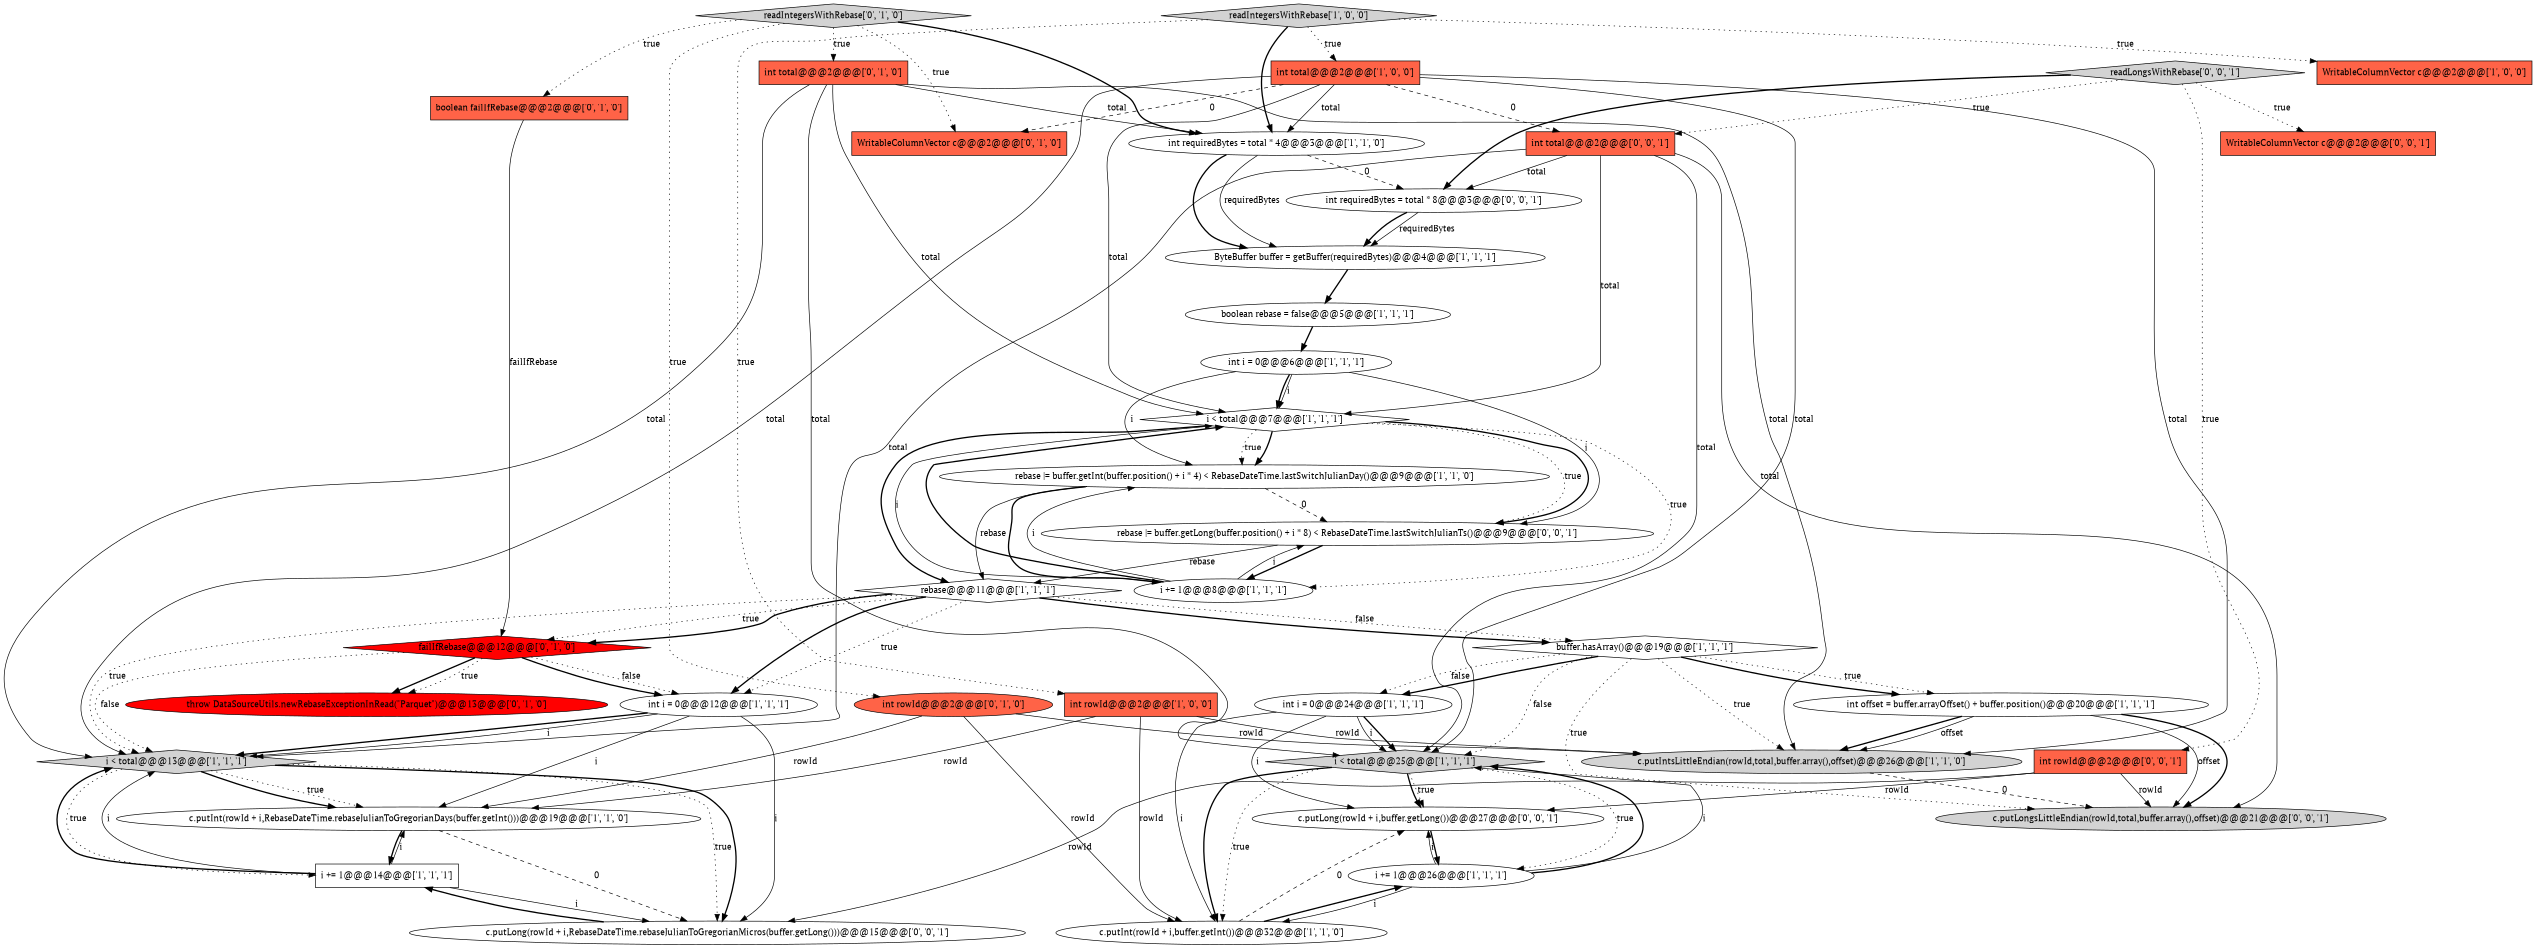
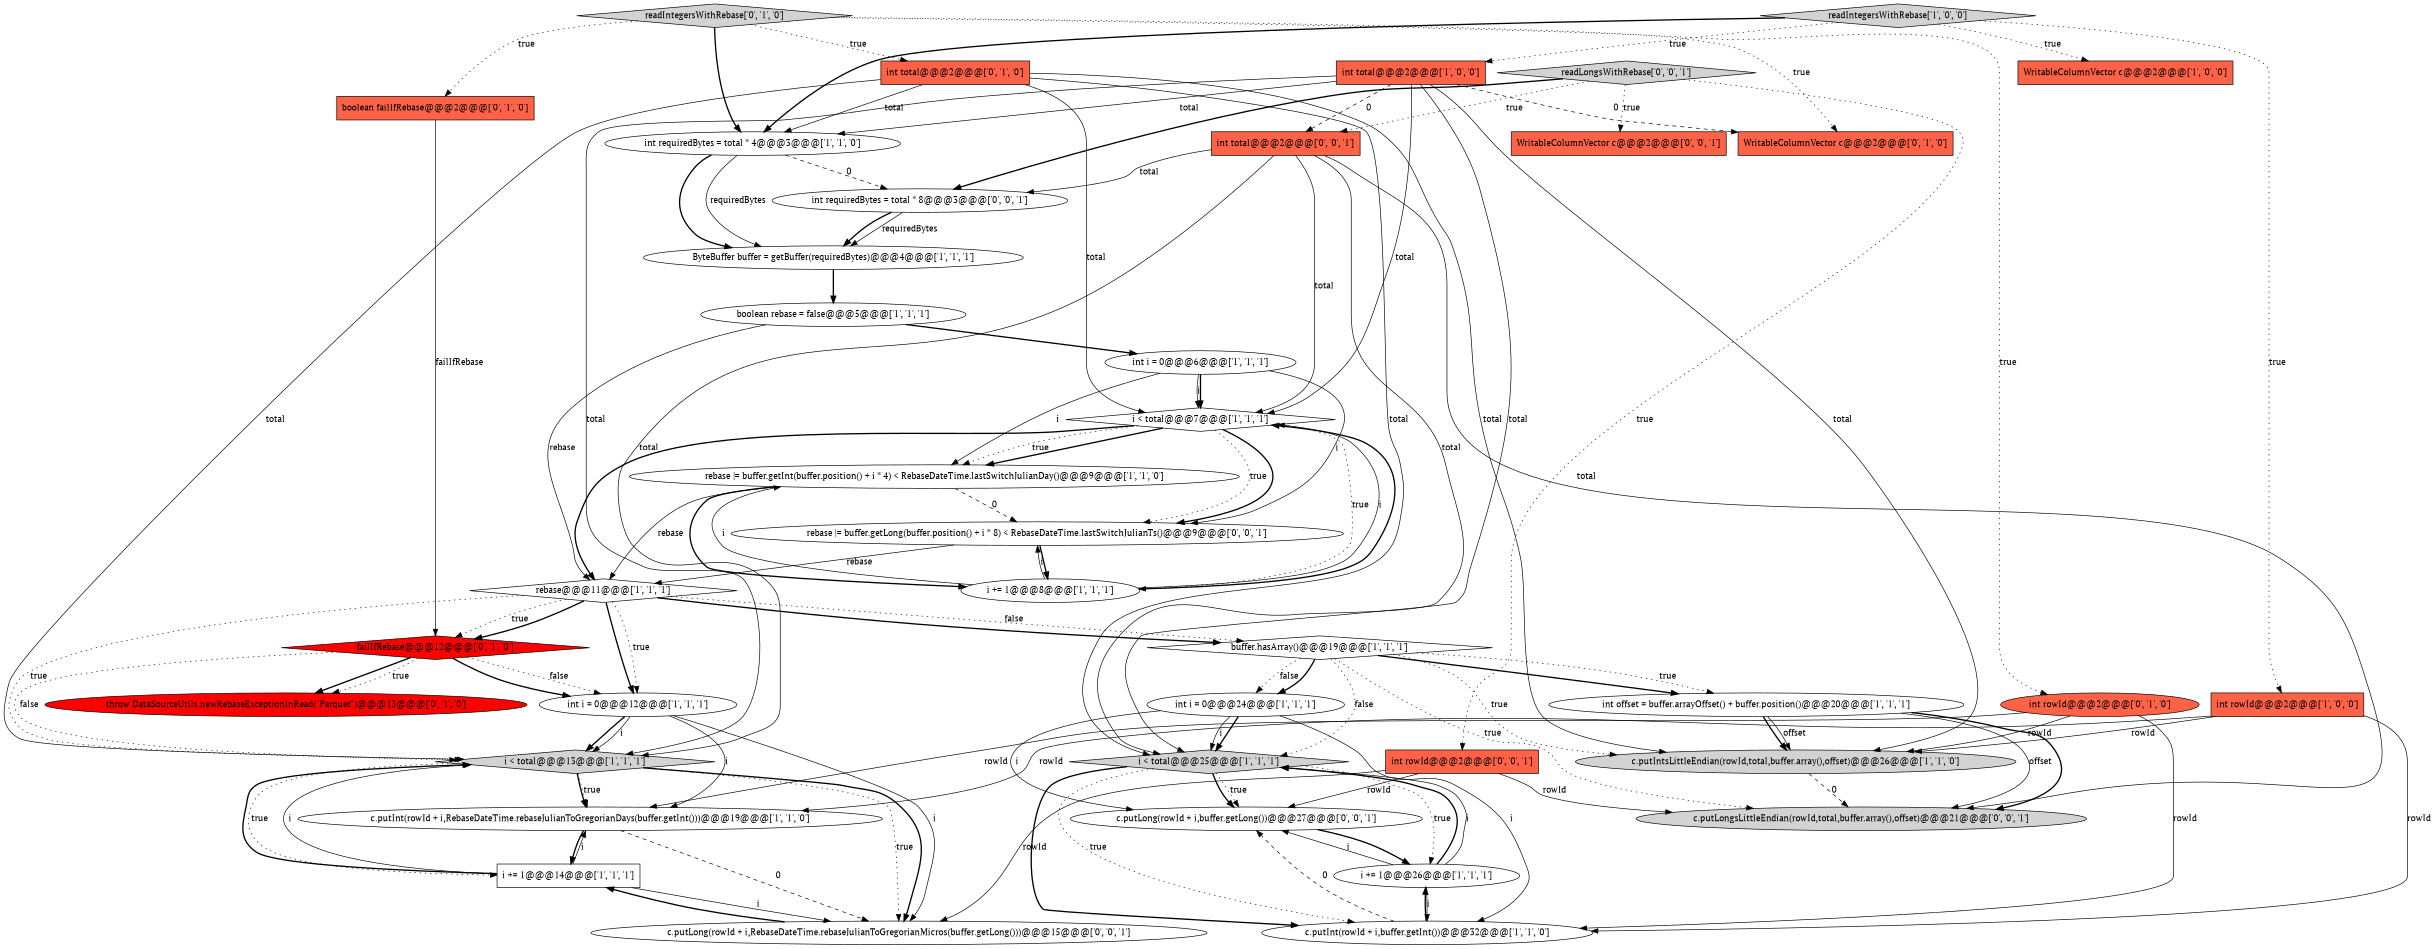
none -> (592, 392)
